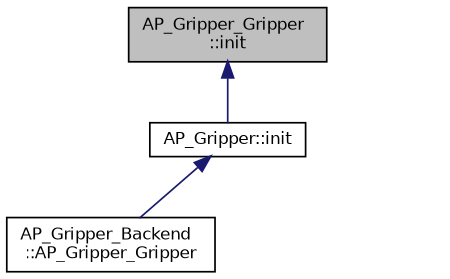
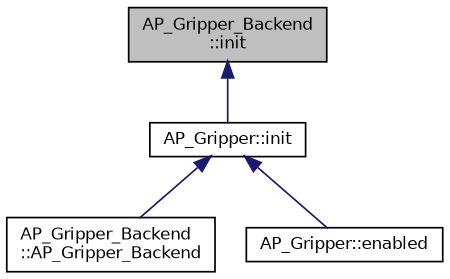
(228, 35) -> (228, 35)
(111, 245) -> (111, 245)
none -> (345, 245)
